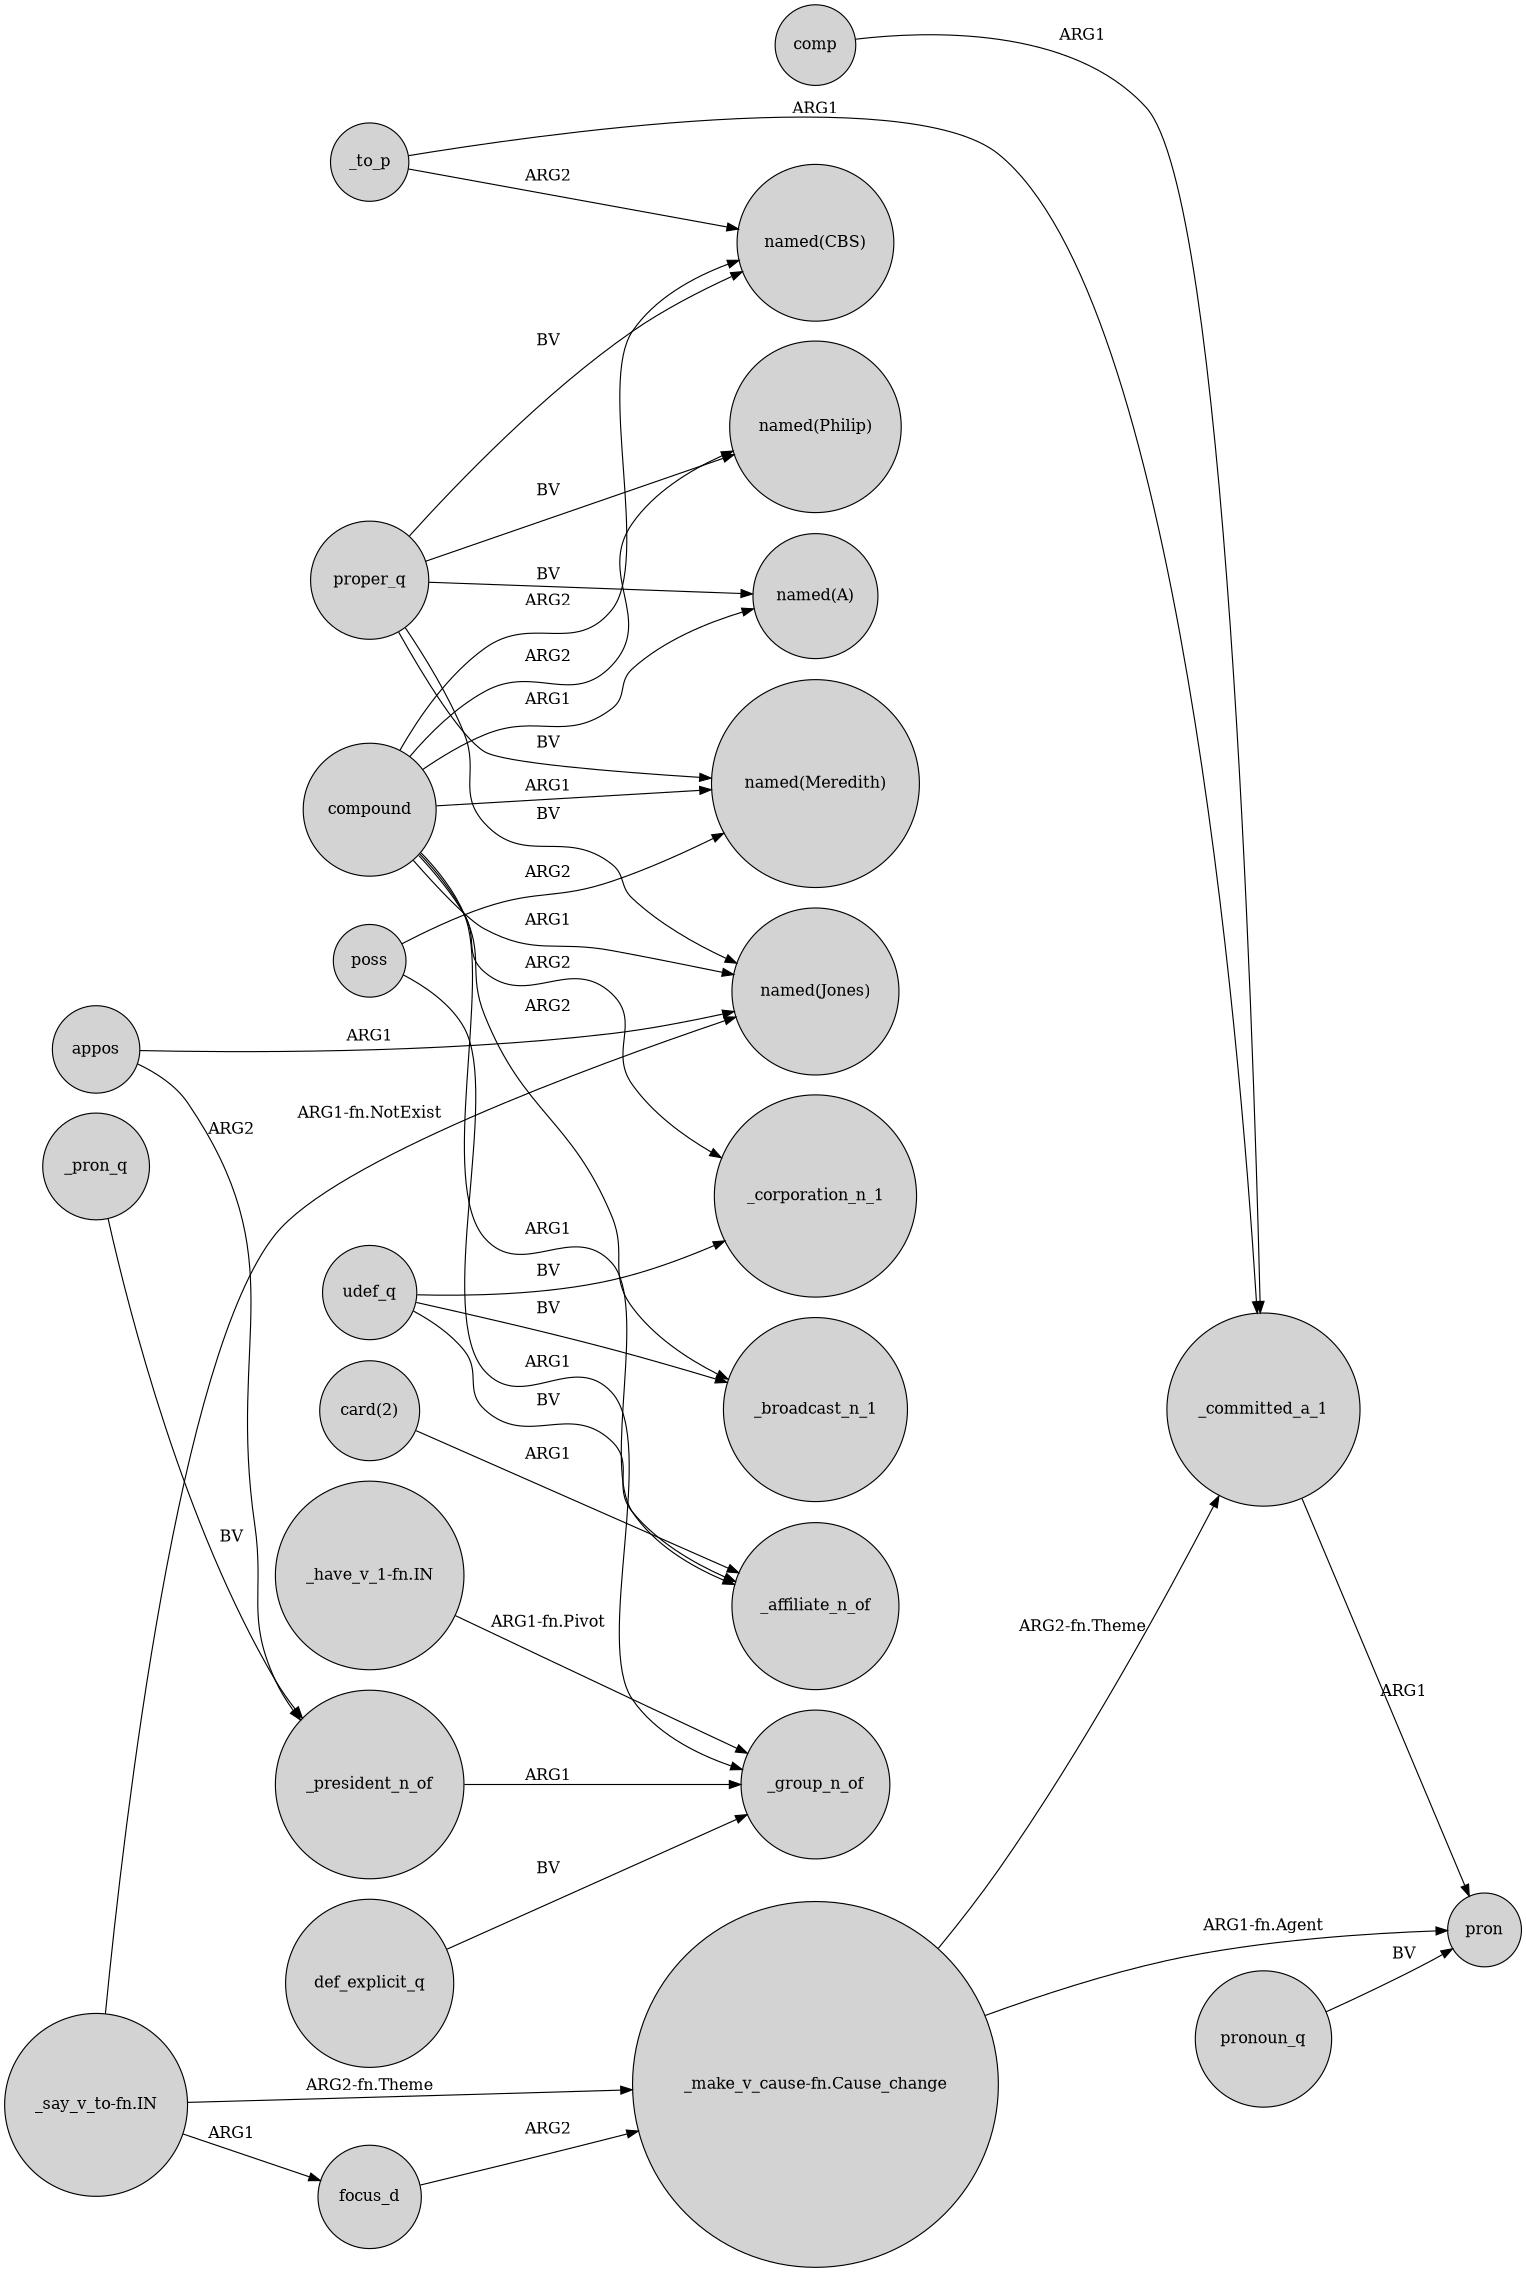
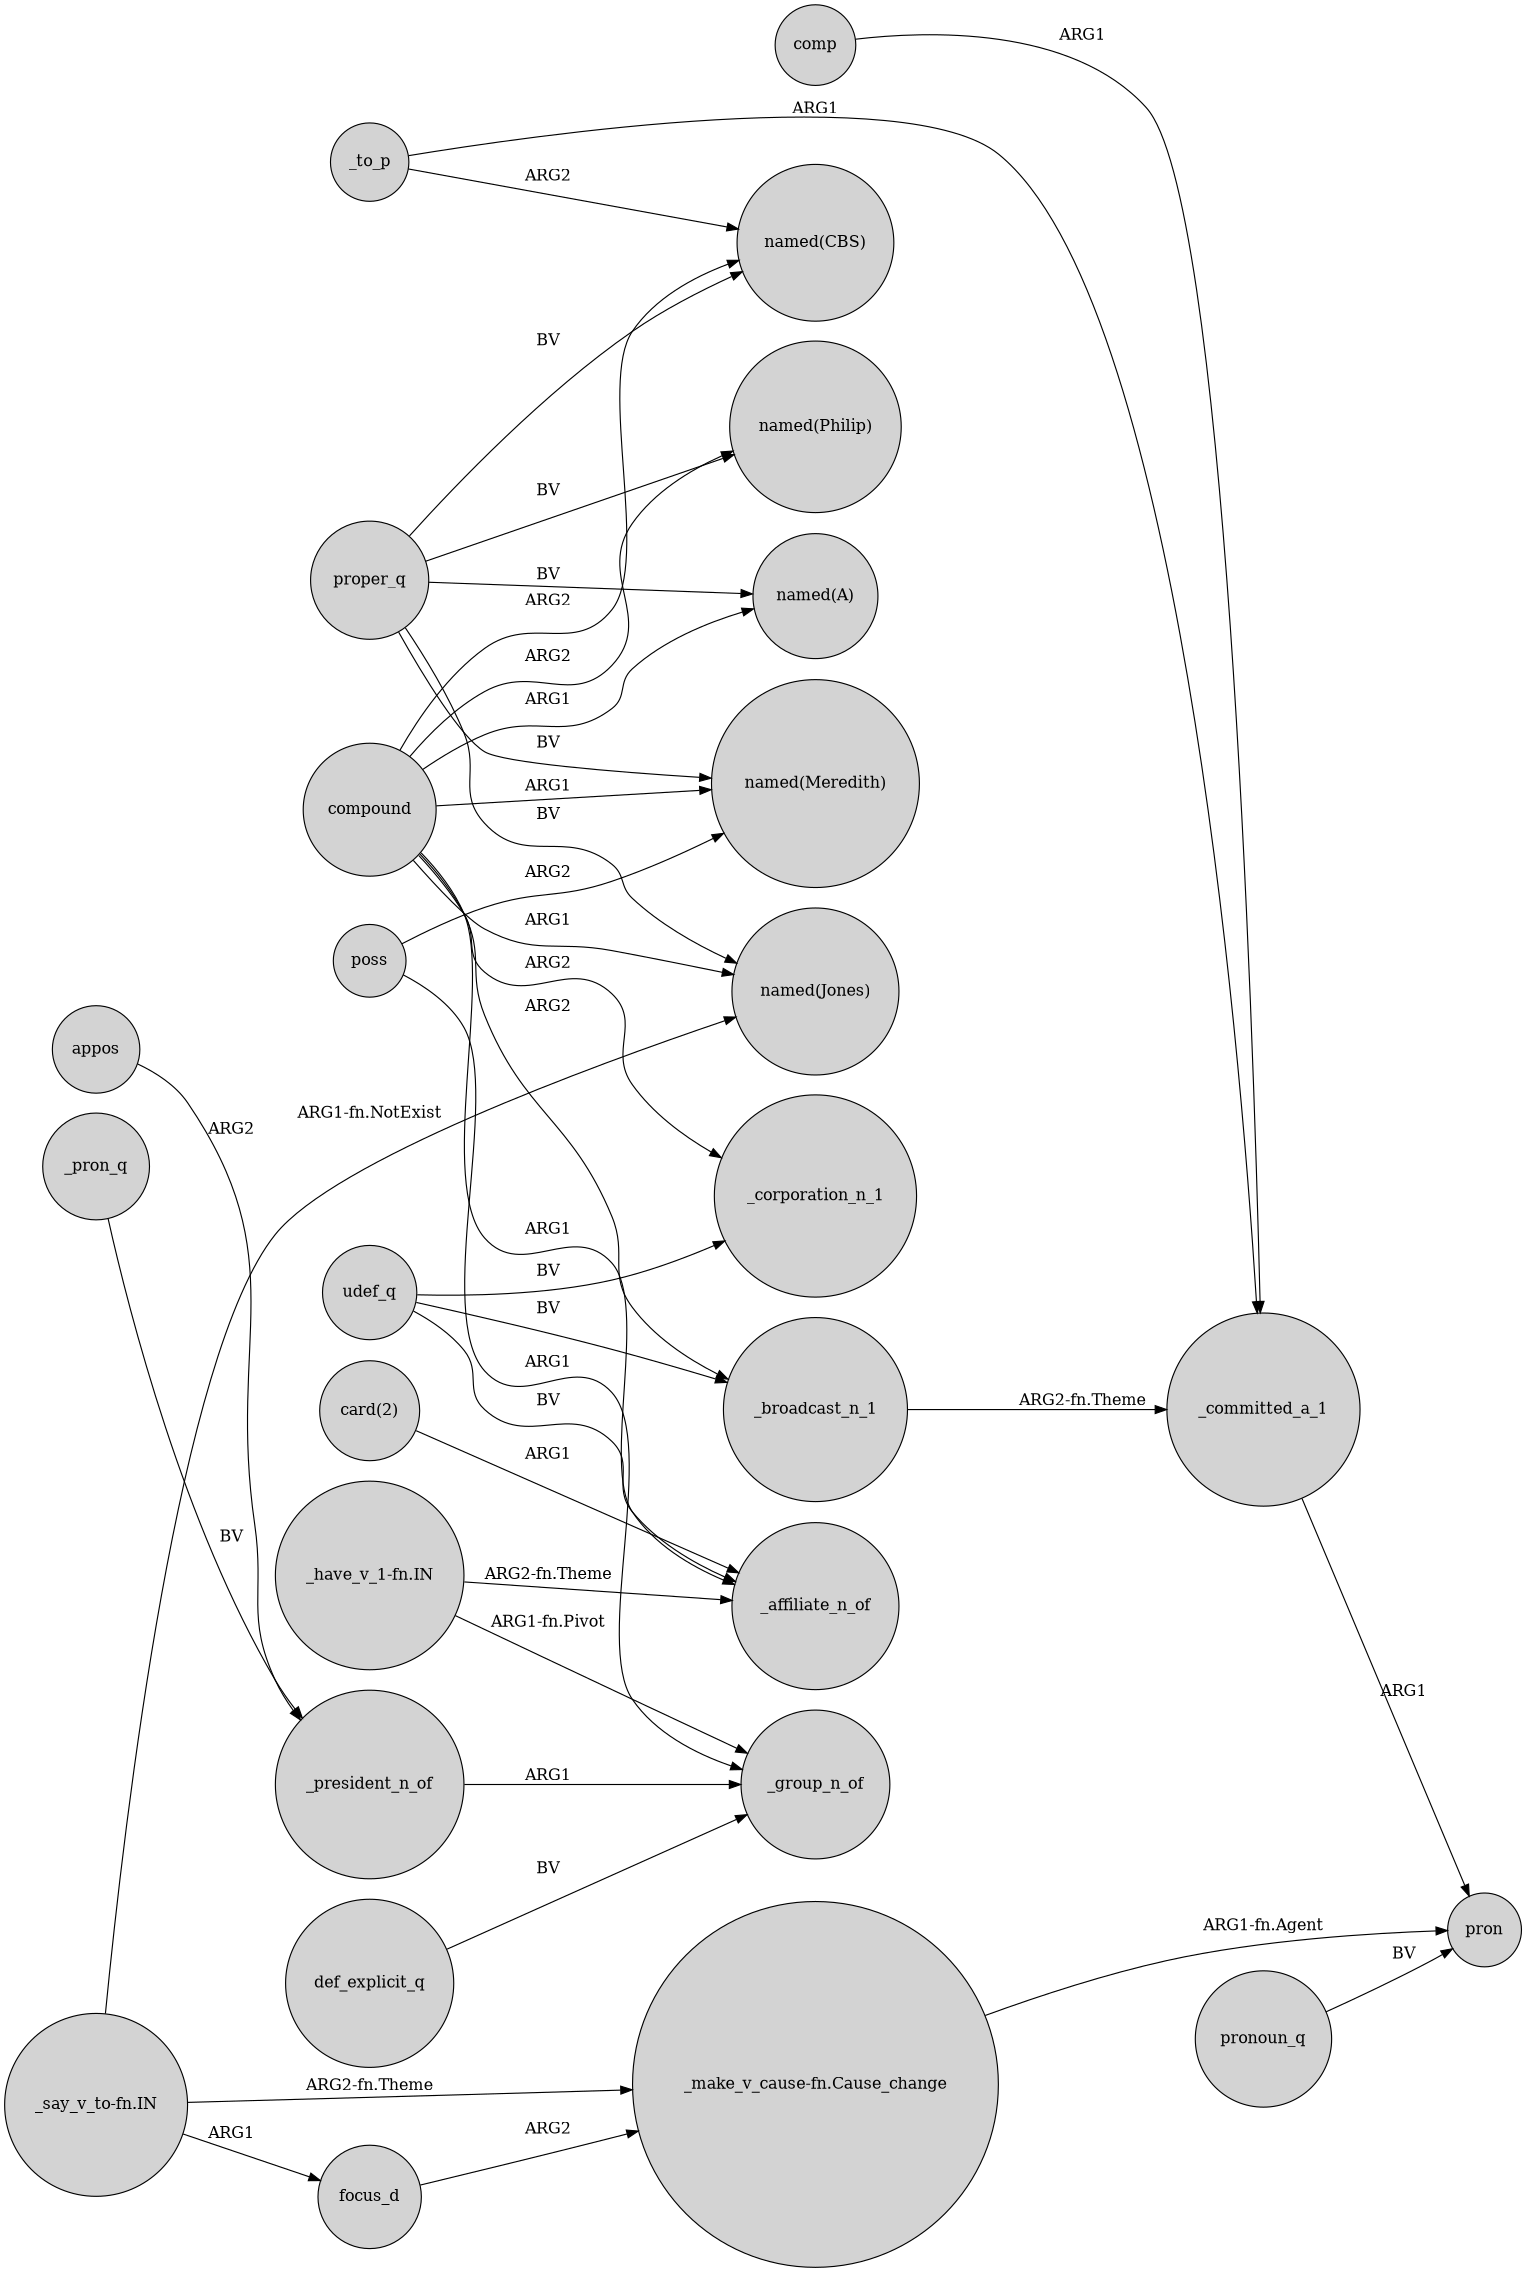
(432, 1047) -> none
none -> (593, 1591)
(1086, 1734) -> (1031, 1410)
